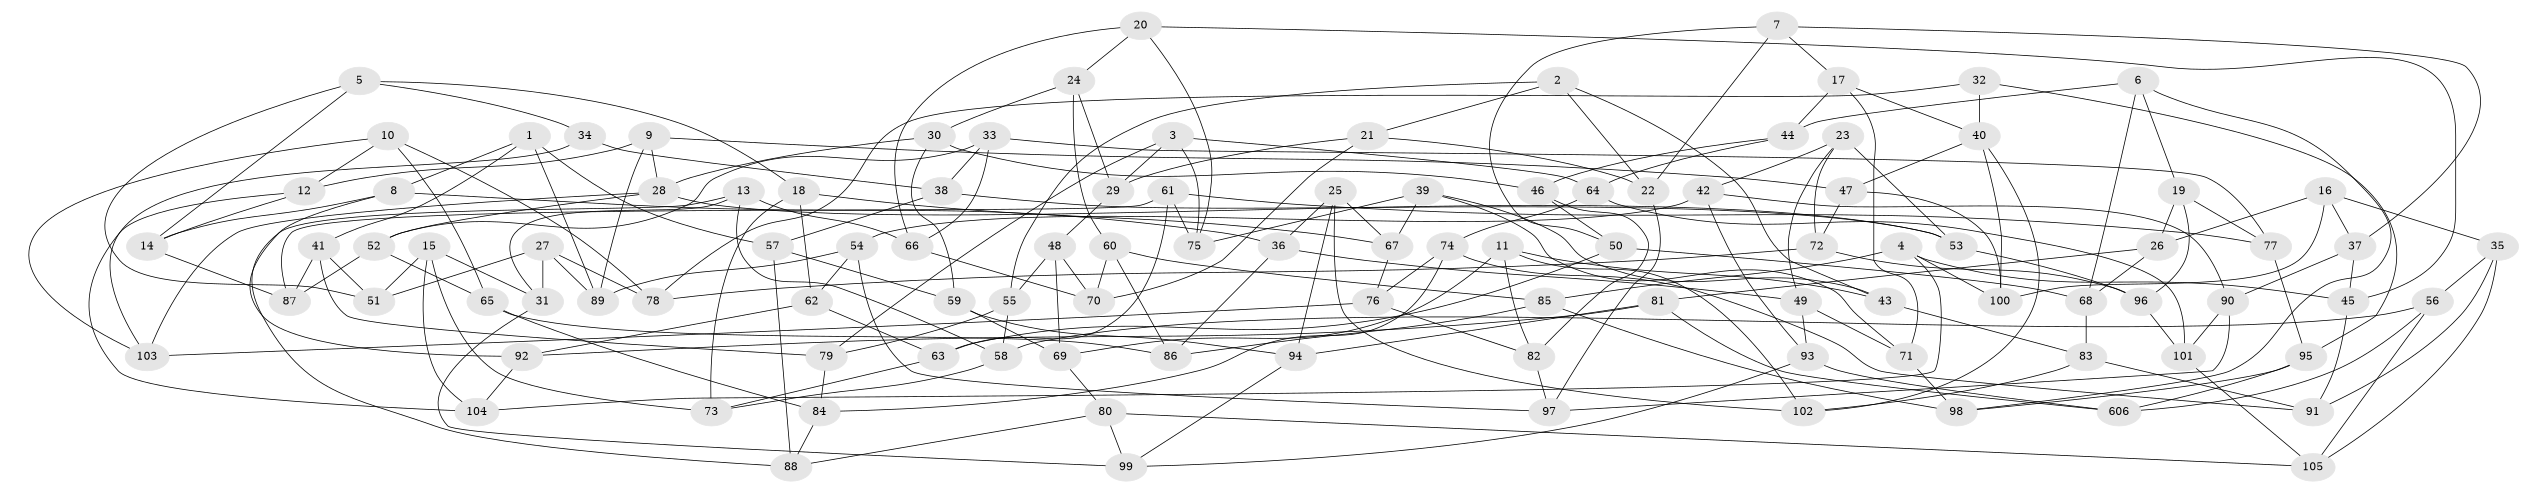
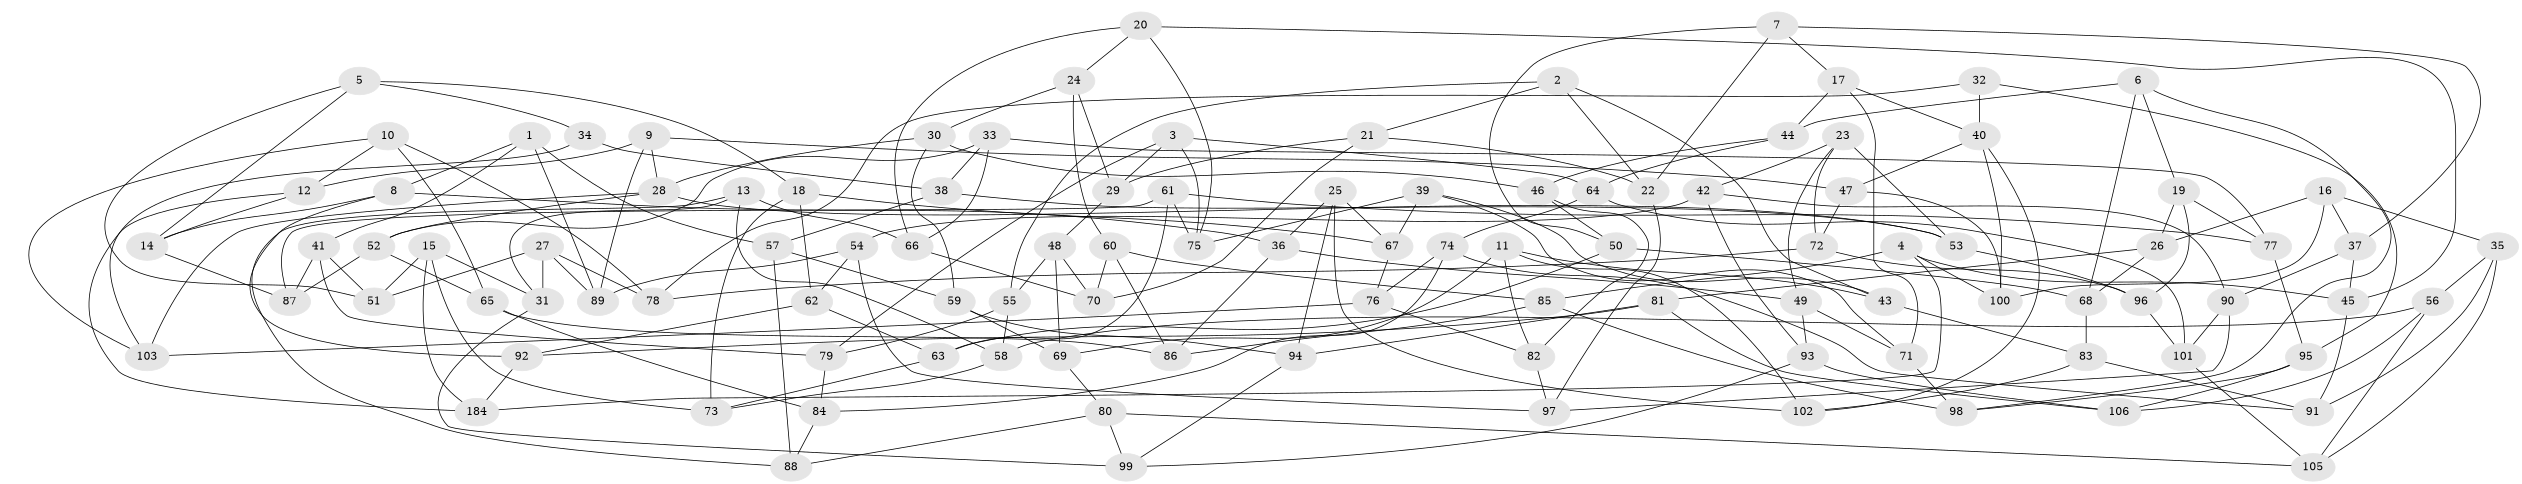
(477, 412) -> (477, 412)
(2119, 412) -> (2119, 412)
